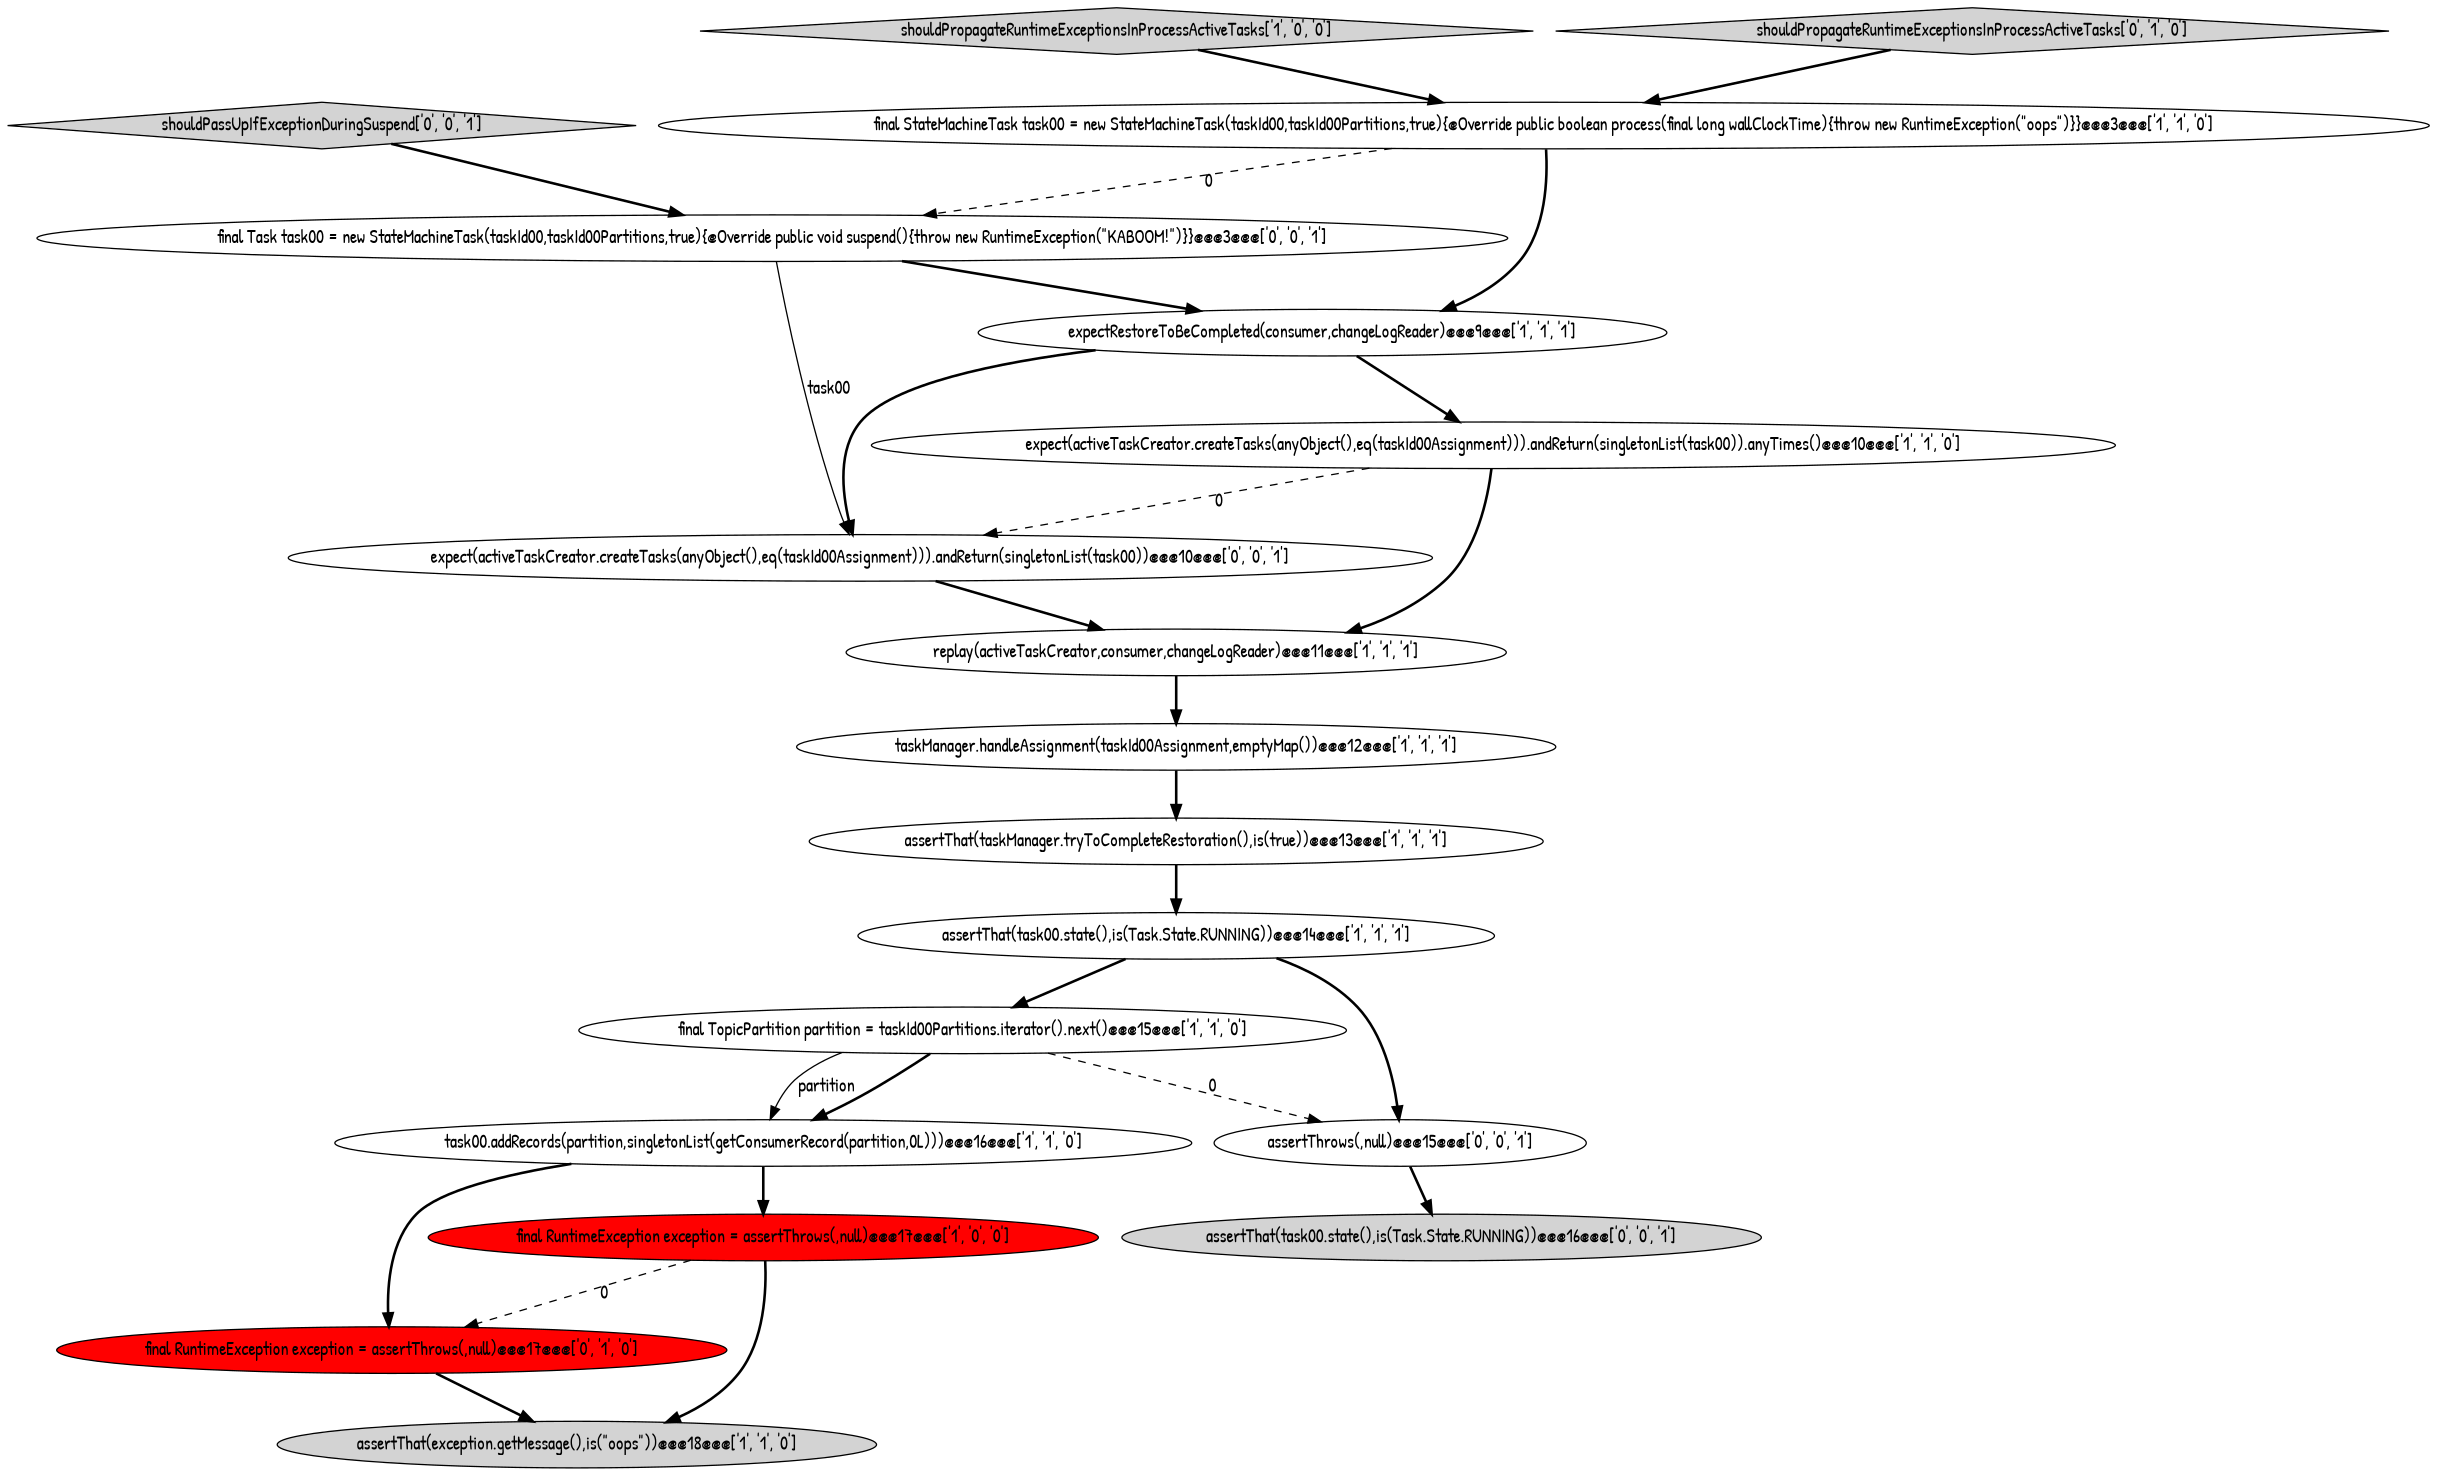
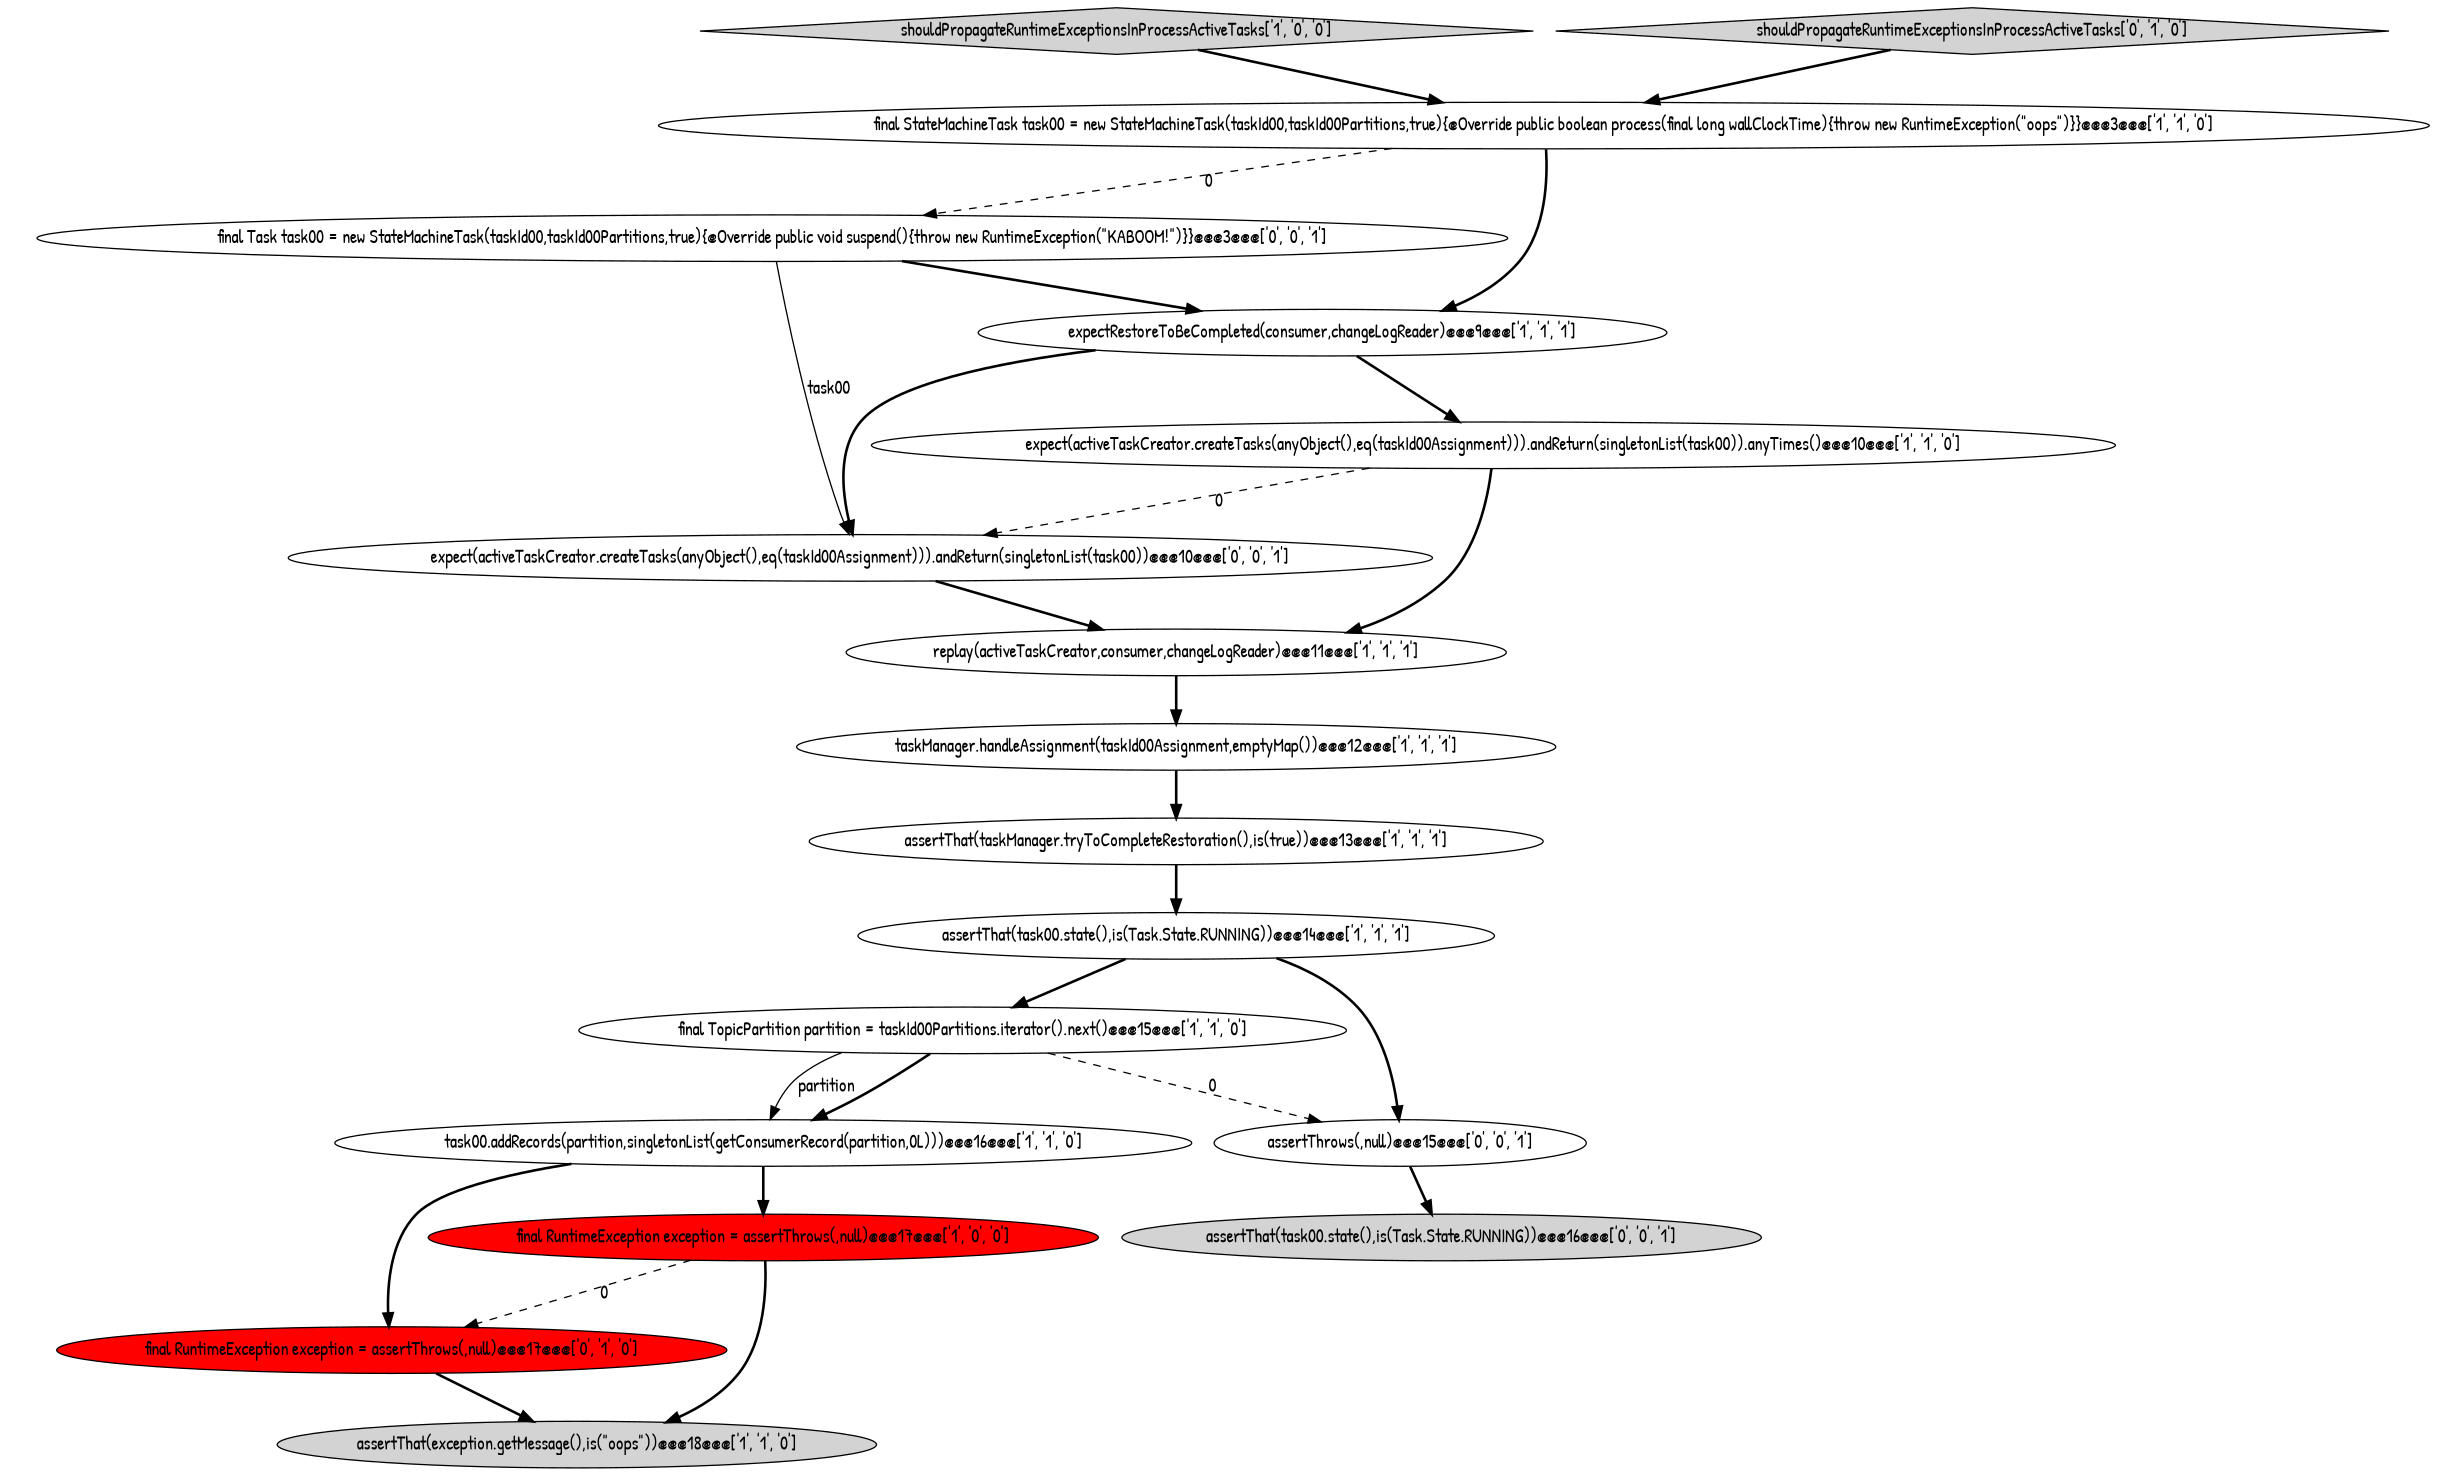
(322, 126) -> none
